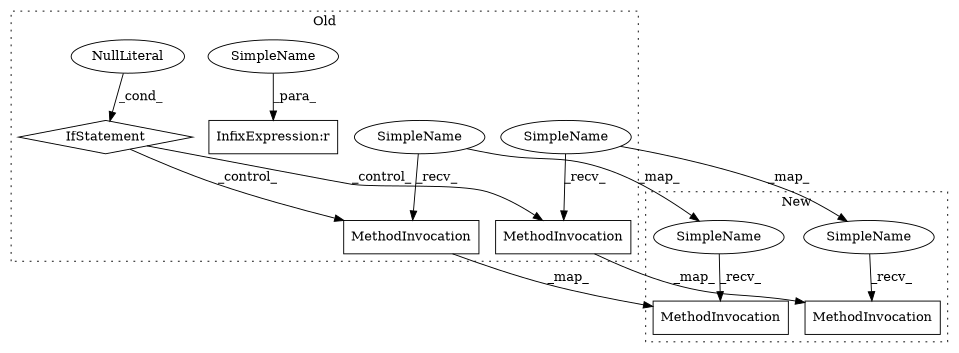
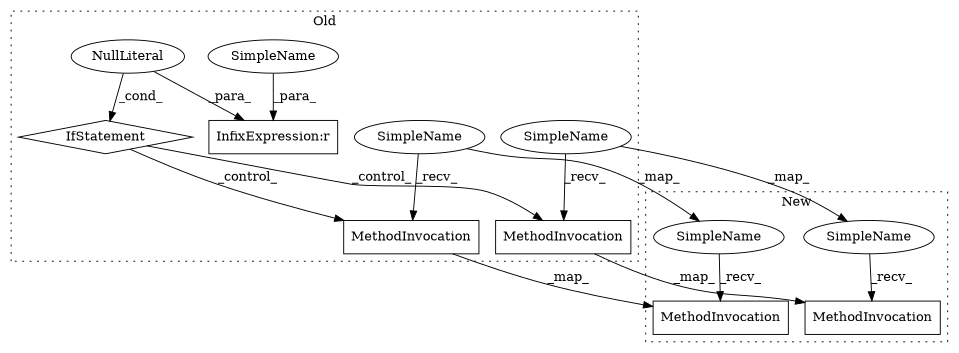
none -> (195, 94)
